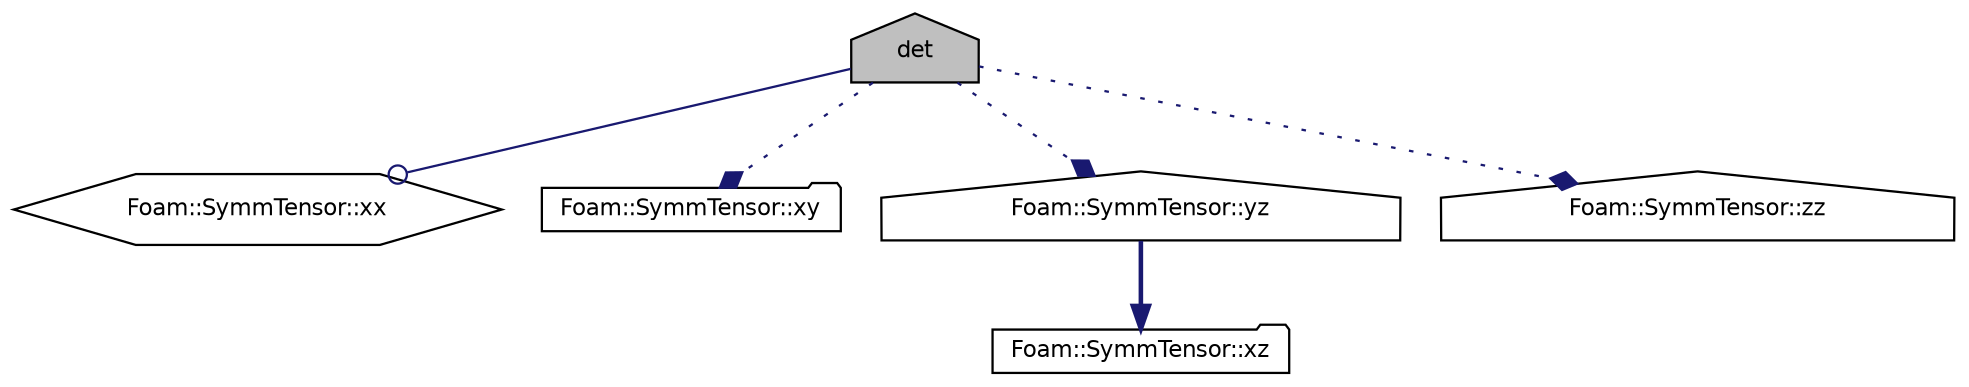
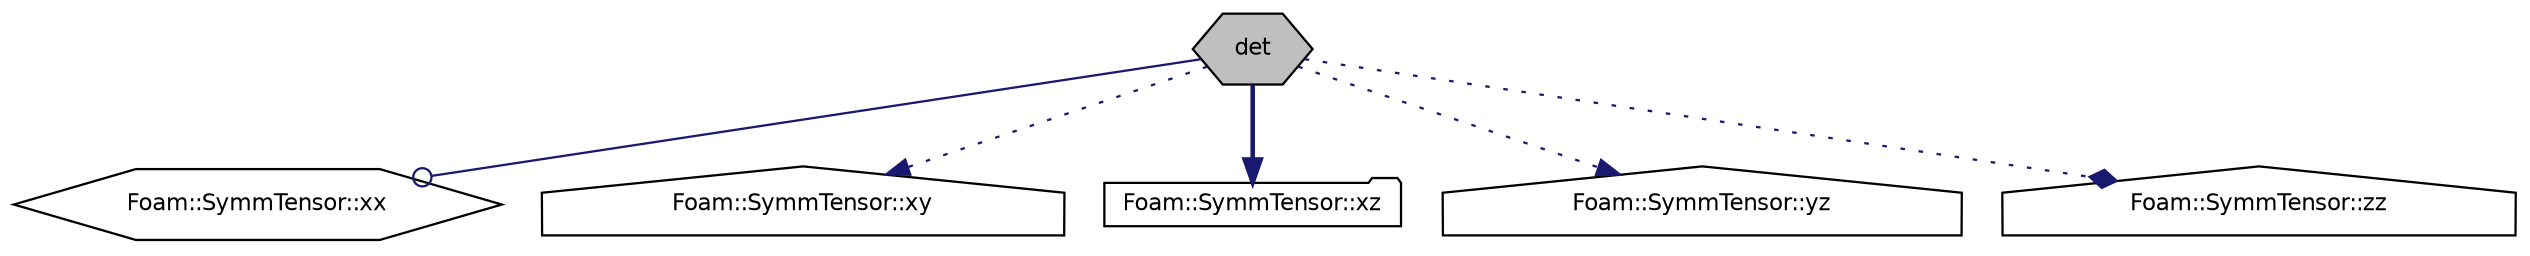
(915, 52) -> (1253, 49)
(1014, 121) -> (1448, 117)
(808, 127) -> (1058, 117)
(691, 210) -> (803, 205)
(1141, 273) -> (1253, 122)
